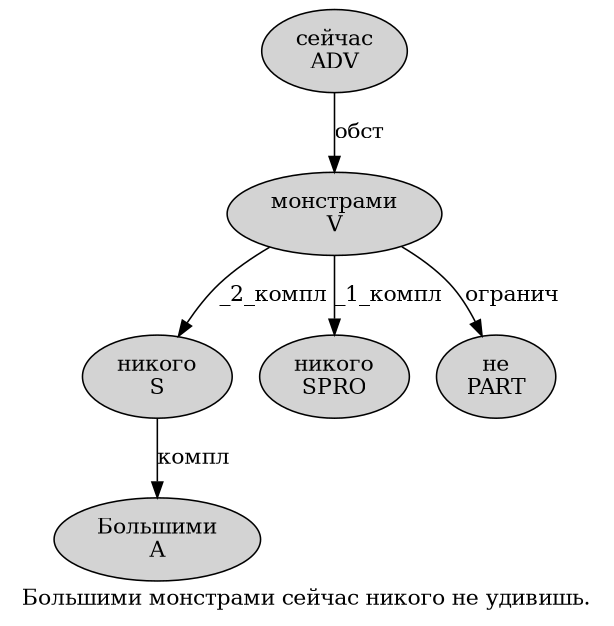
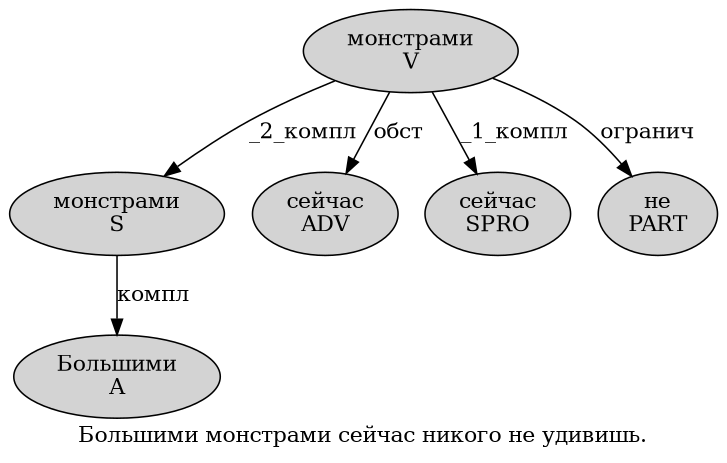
(335, 124) -> (372, 126)
(157, 377) -> (117, 214)
(335, 377) -> (498, 214)
